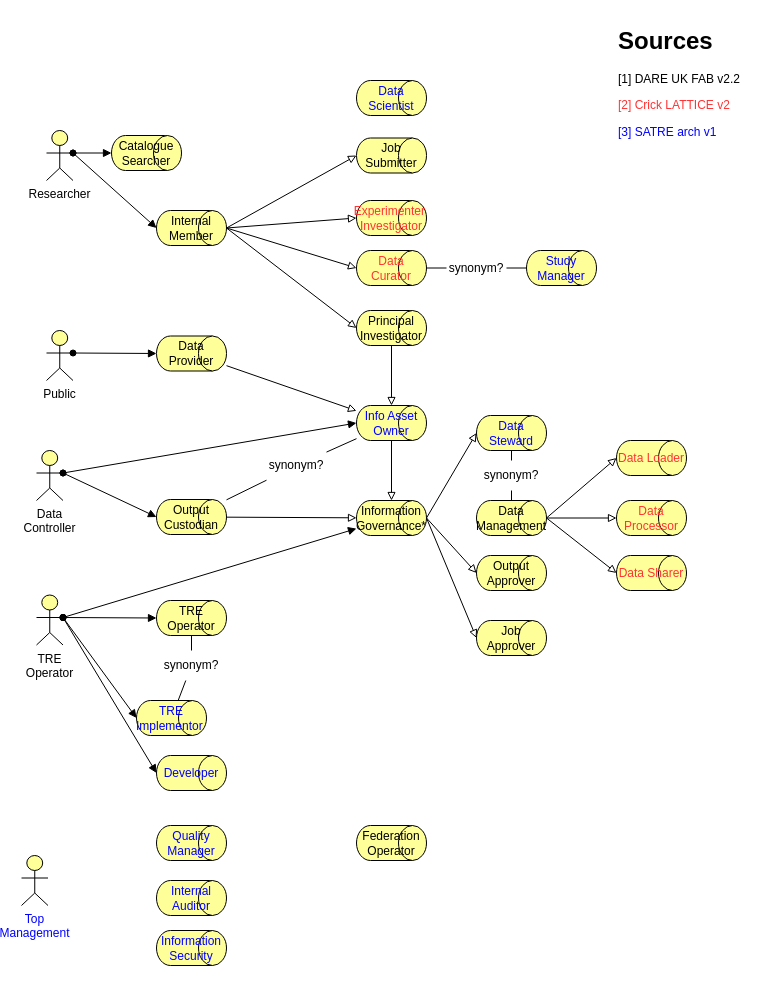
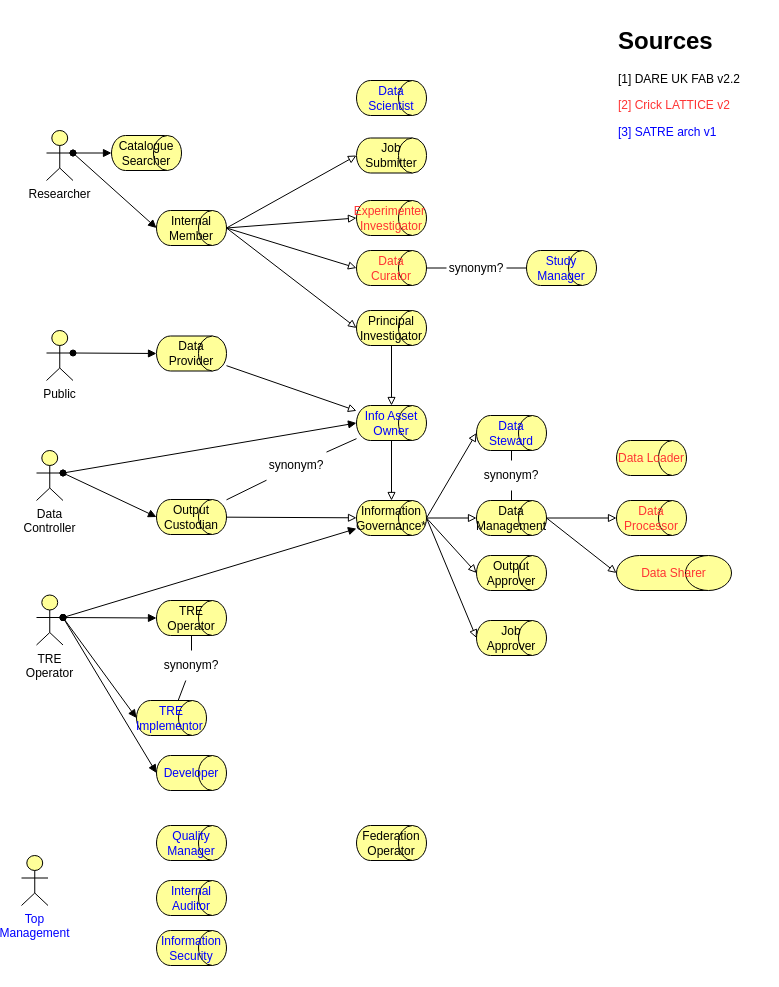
(579, 490) -> none
none -> (448, 518)
(652, 573) -> (674, 573)
